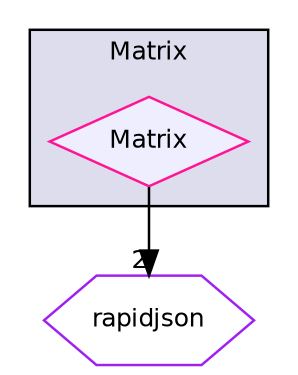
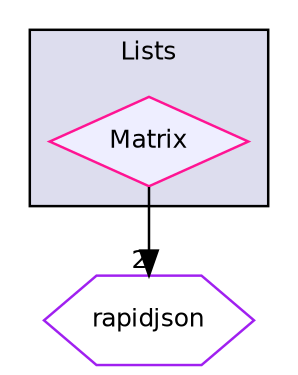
(149, 53) -> (149, 53)
